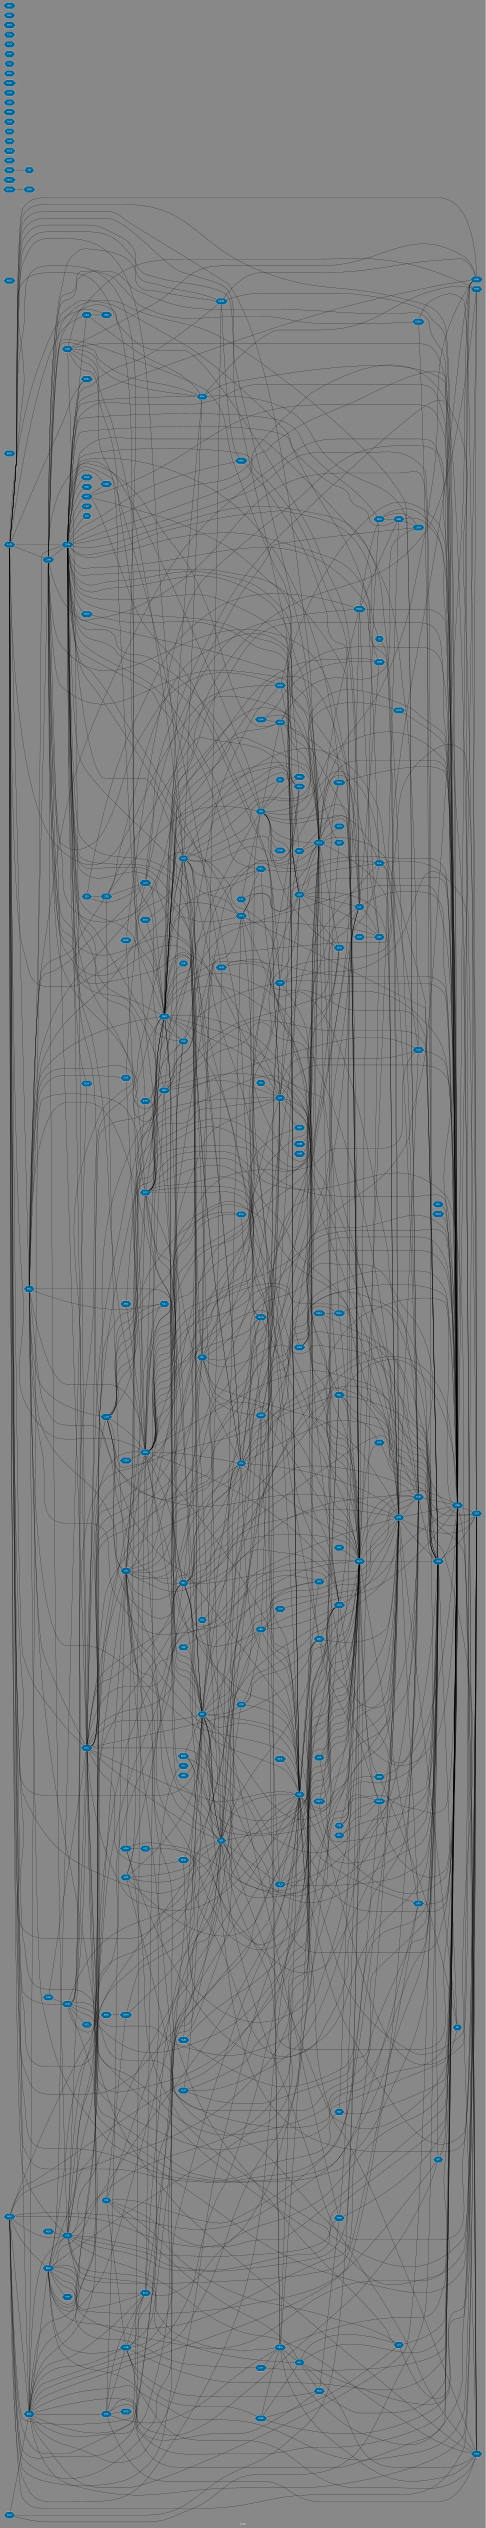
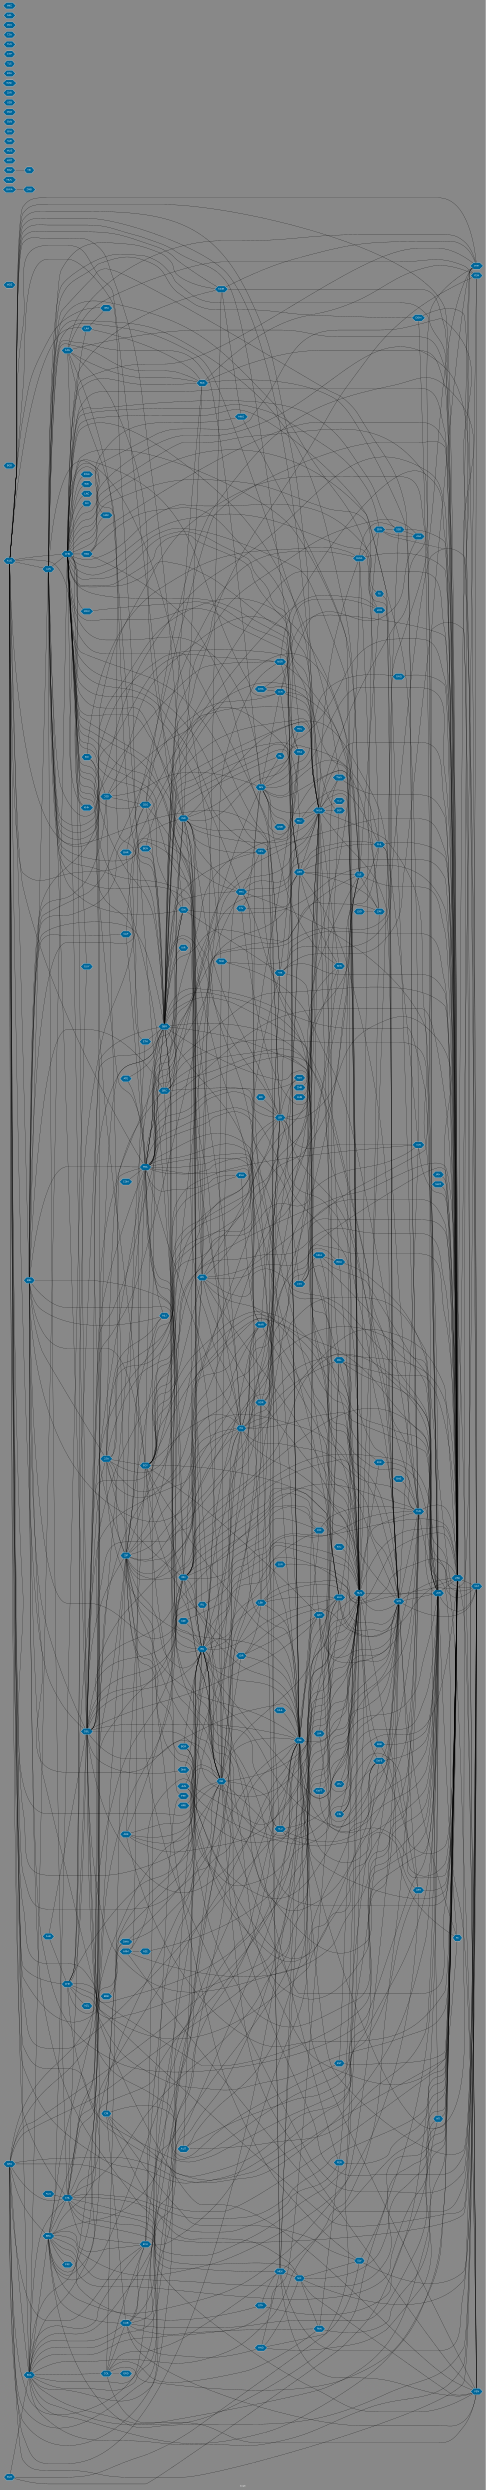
none -> (399, 1479)
